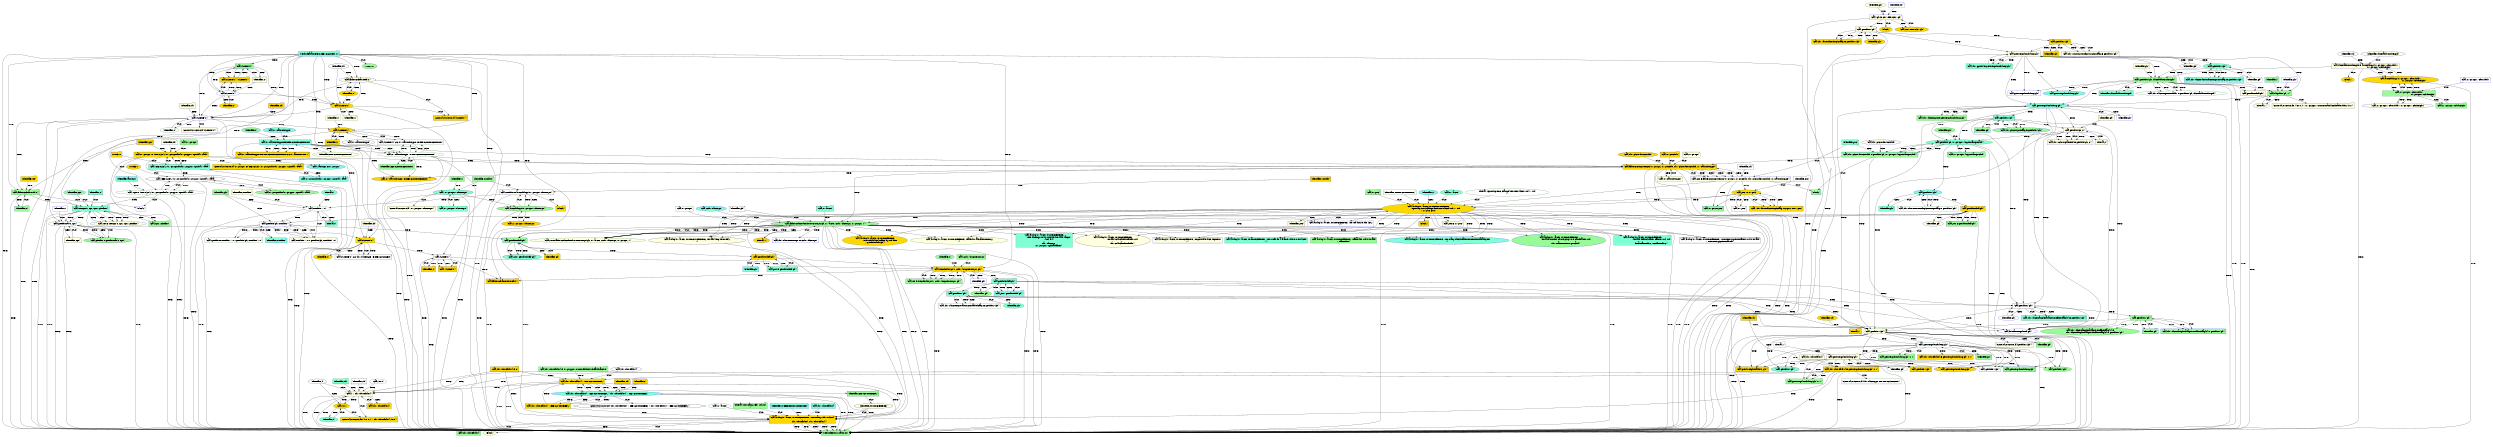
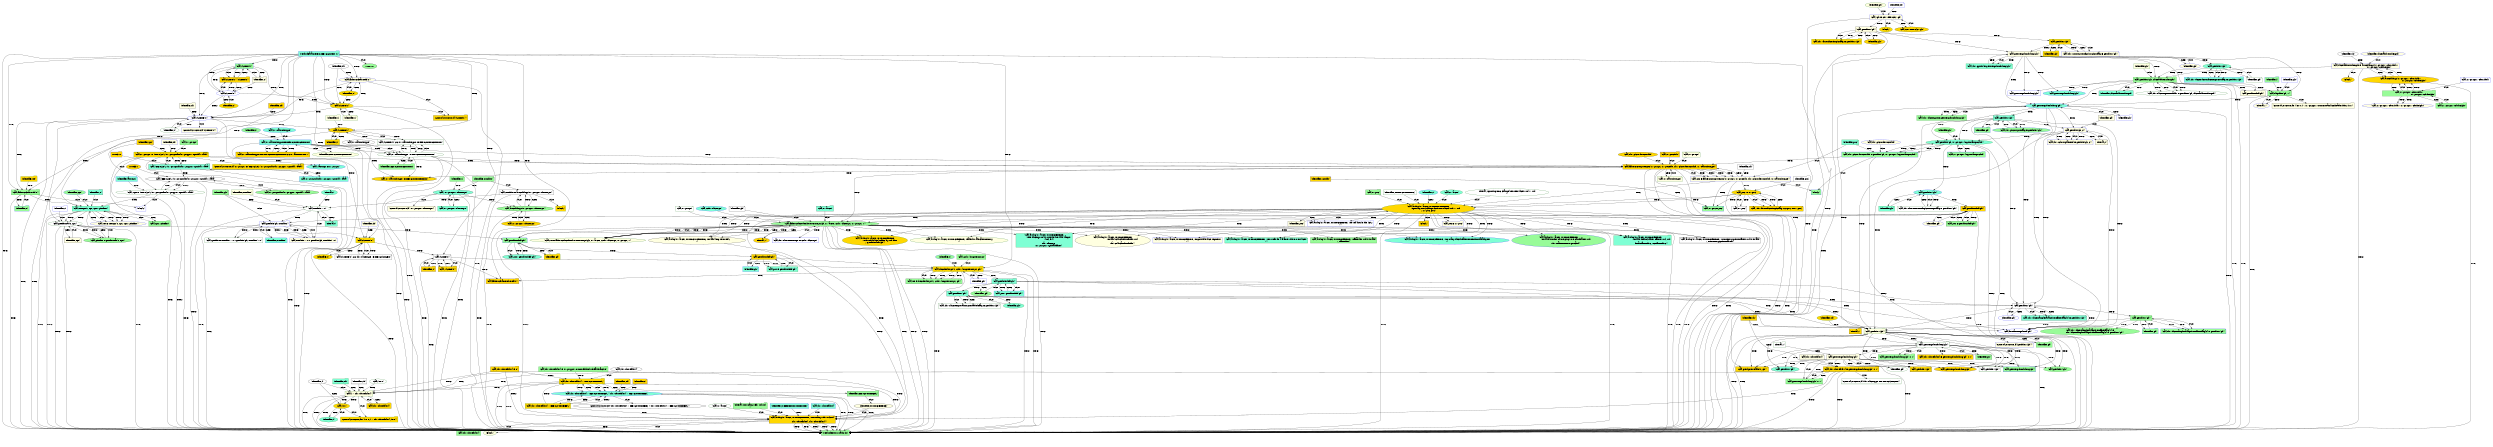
(933, 186) -> (1519, 181)
(1752, 369) -> (1752, 369)
(1215, 375) -> none
